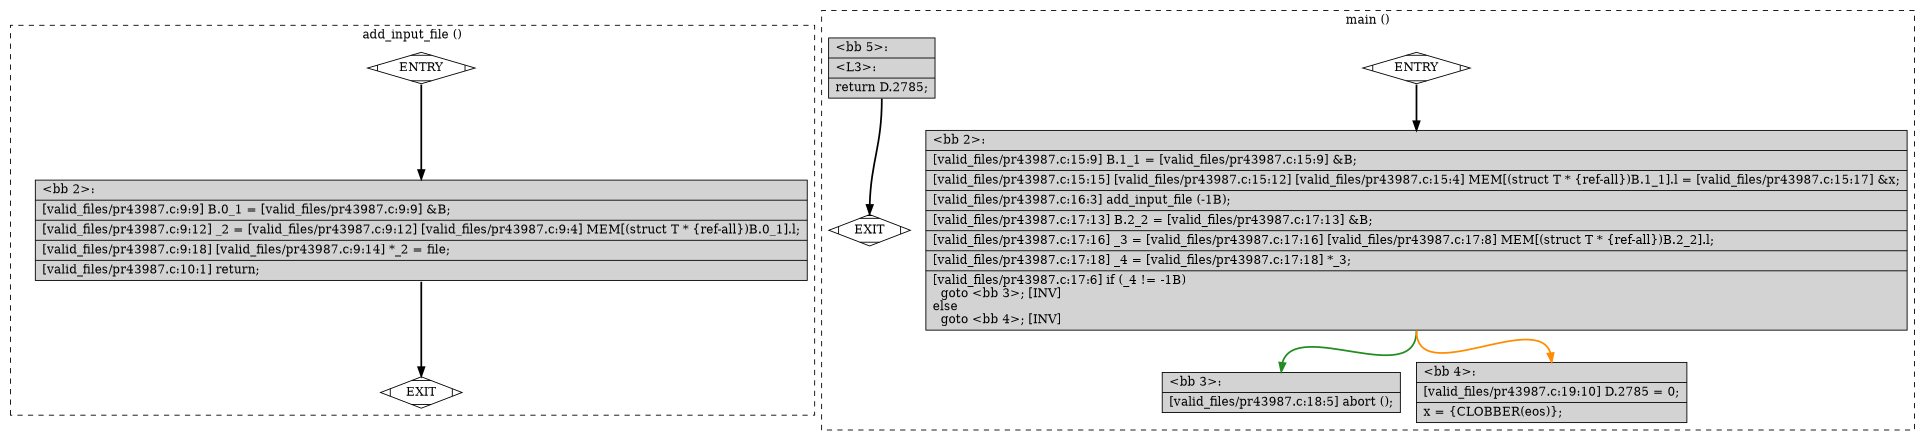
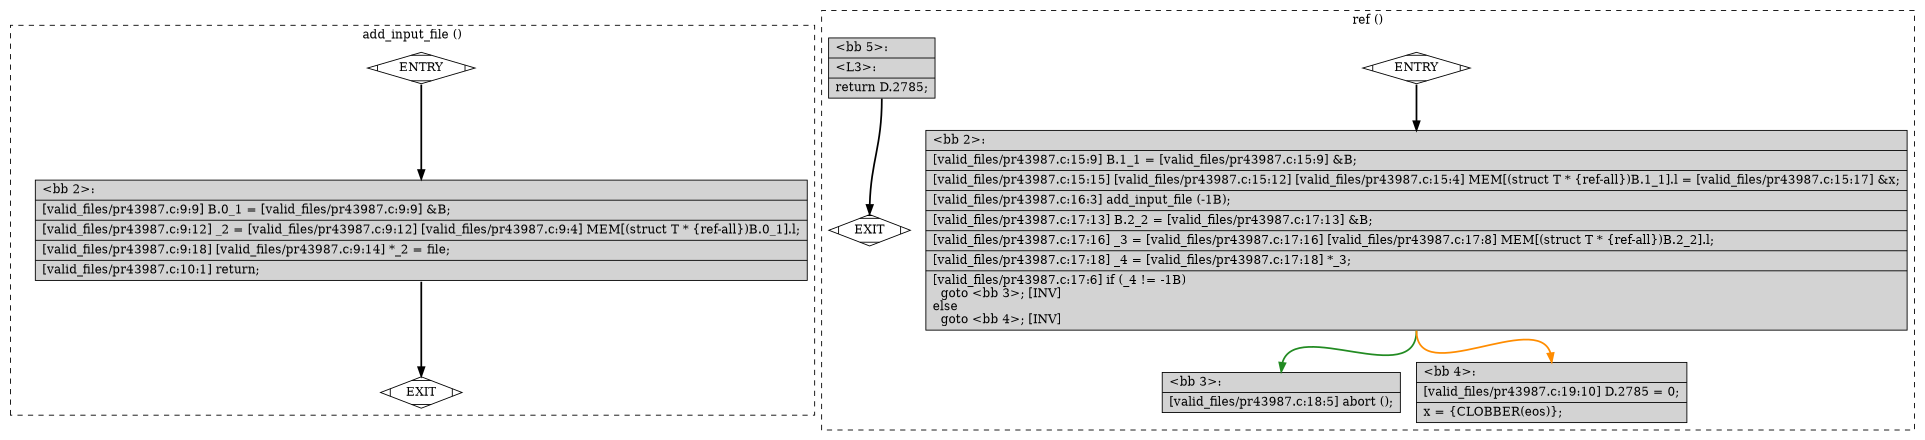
(1368, 20) -> (1368, 20)
